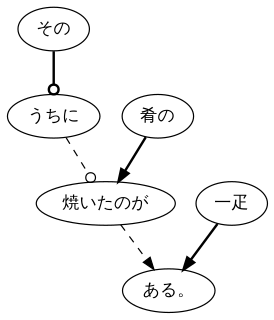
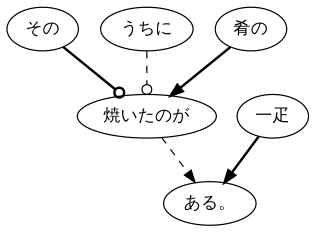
(54, 68) -> (89, 68)
